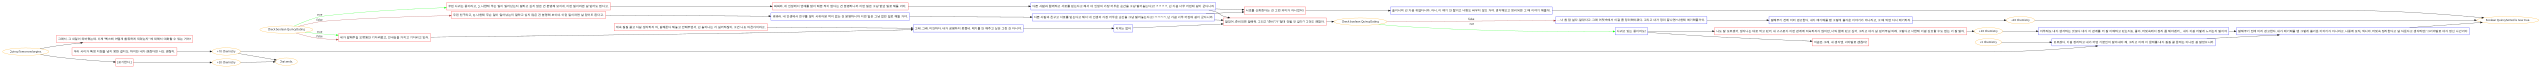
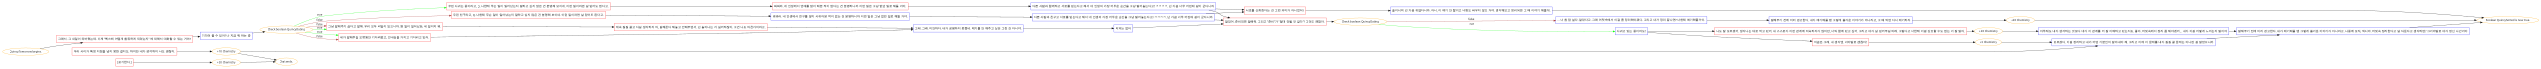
none -> (385, 27)
none -> (226, 36)
none -> (1921, 42)
(124, 51) -> (124, 51)
(77, 59) -> none
